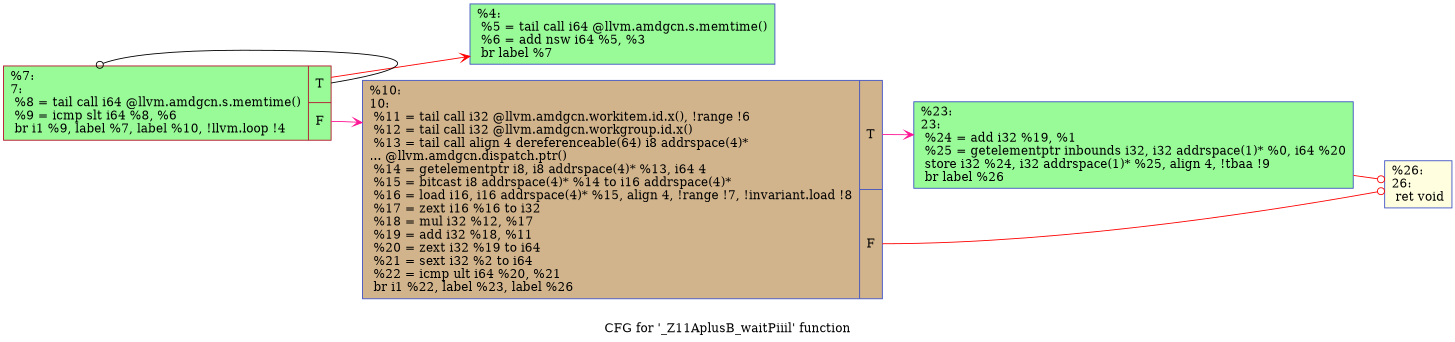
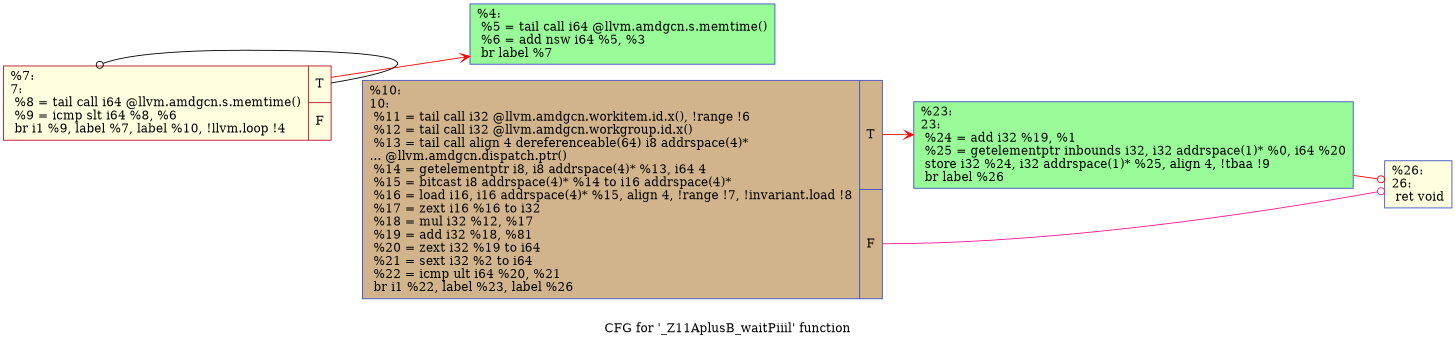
(167, 103) -> (167, 103)
(342, 122) -> none
(894, 135) -> (894, 135)
(1131, 228) -> (1131, 228)
(451, 235) -> (451, 235)
